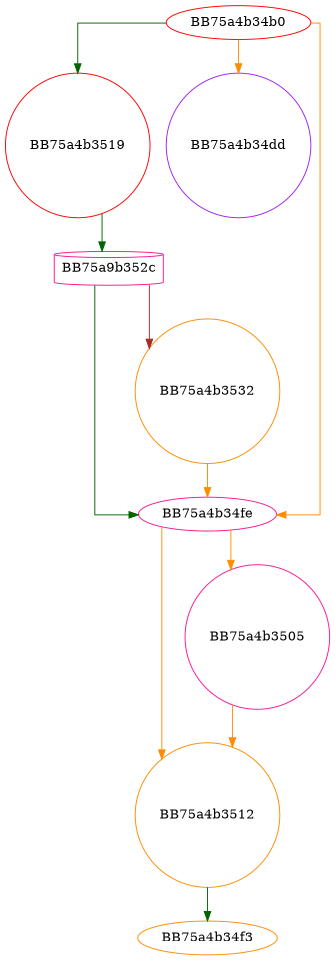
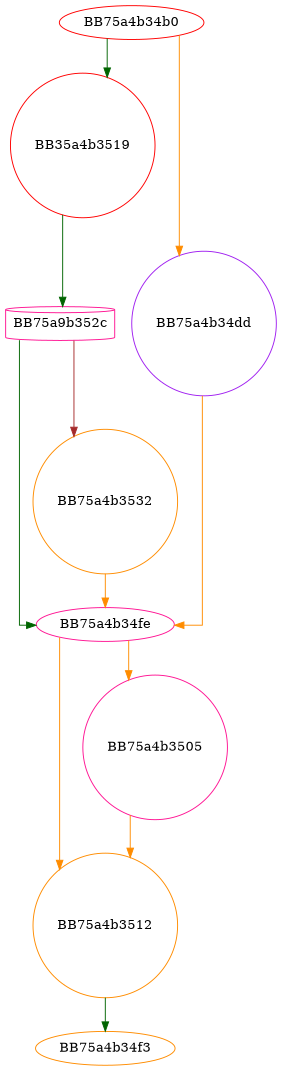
(78, 145) -> (83, 145)
(320, 281) -> (202, 520)
